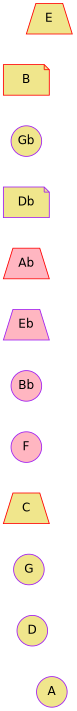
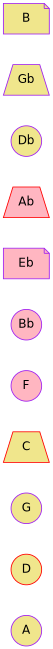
(49, 19) -> none
(26, 80) -> (26, 19)
(26, 141) -> (26, 80)
(26, 202) -> (26, 141)
(26, 325) -> (26, 264)
(32, 631) -> (26, 570)
